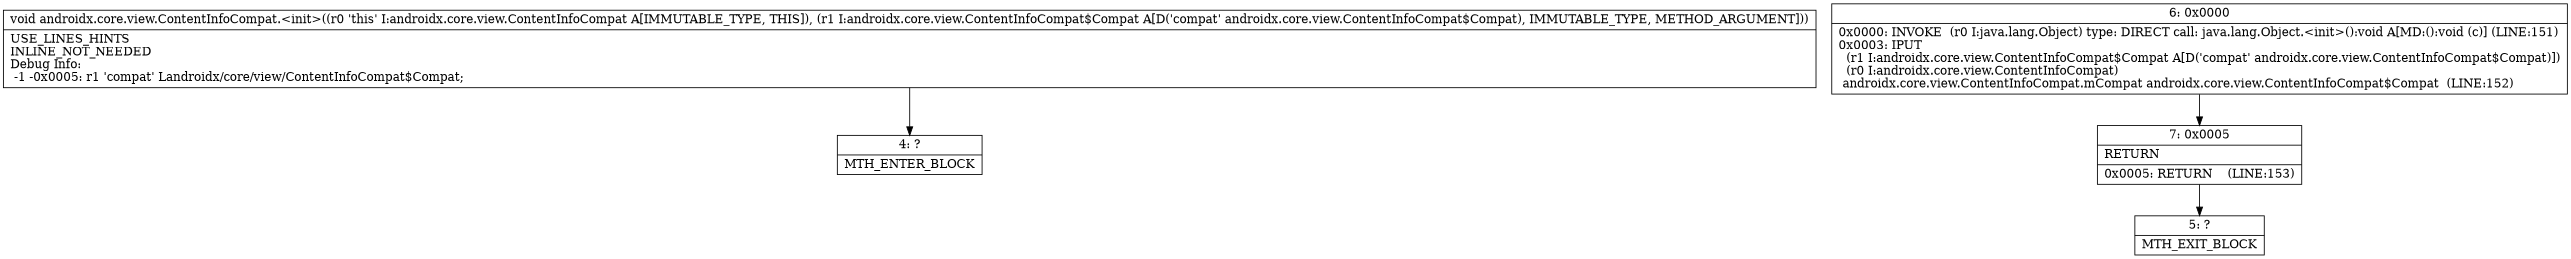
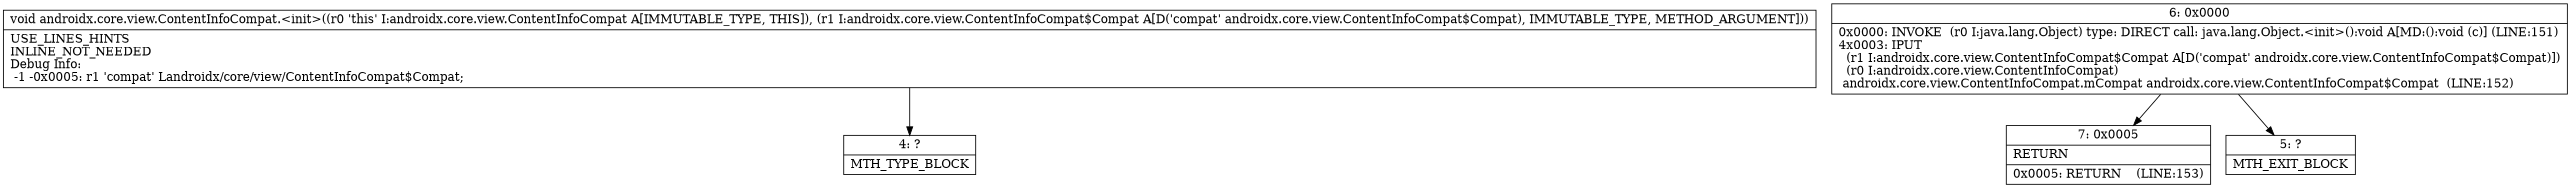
(1884, 46) -> (1884, 46)
(910, 164) -> (910, 164)
(2200, 196) -> (2253, 111)
